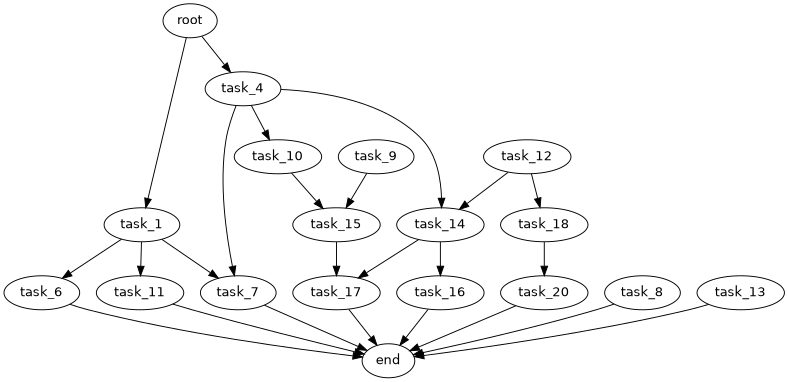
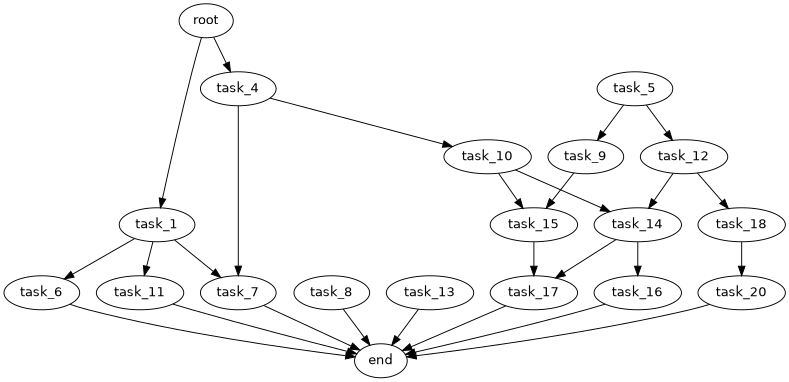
none -> (635, 89)
(386, 113) -> (554, 187)
